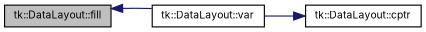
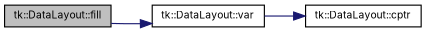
(137, 8) -> (126, 24)
